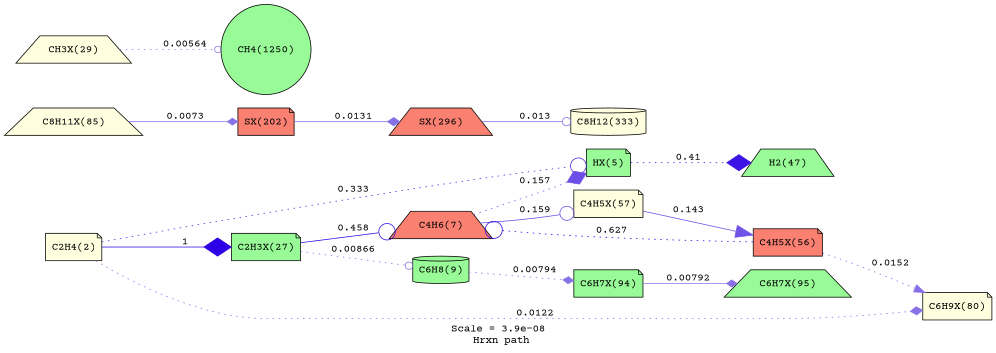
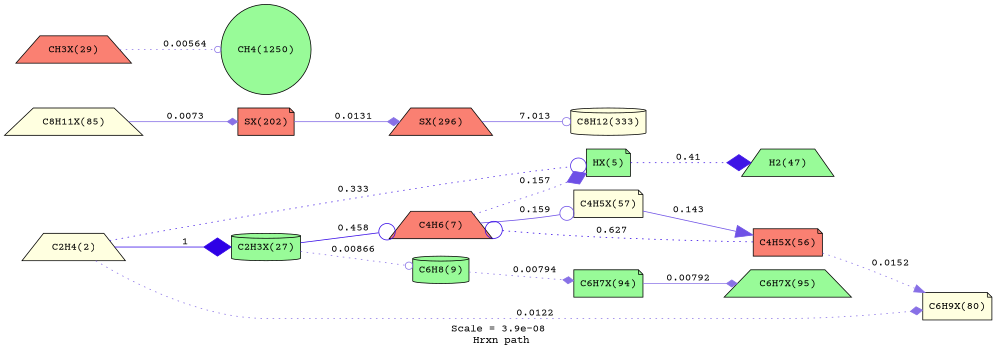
(74, 49) -> (74, 49)
(532, 116) -> (532, 116)
(74, 247) -> (74, 247)
(266, 247) -> (266, 247)
